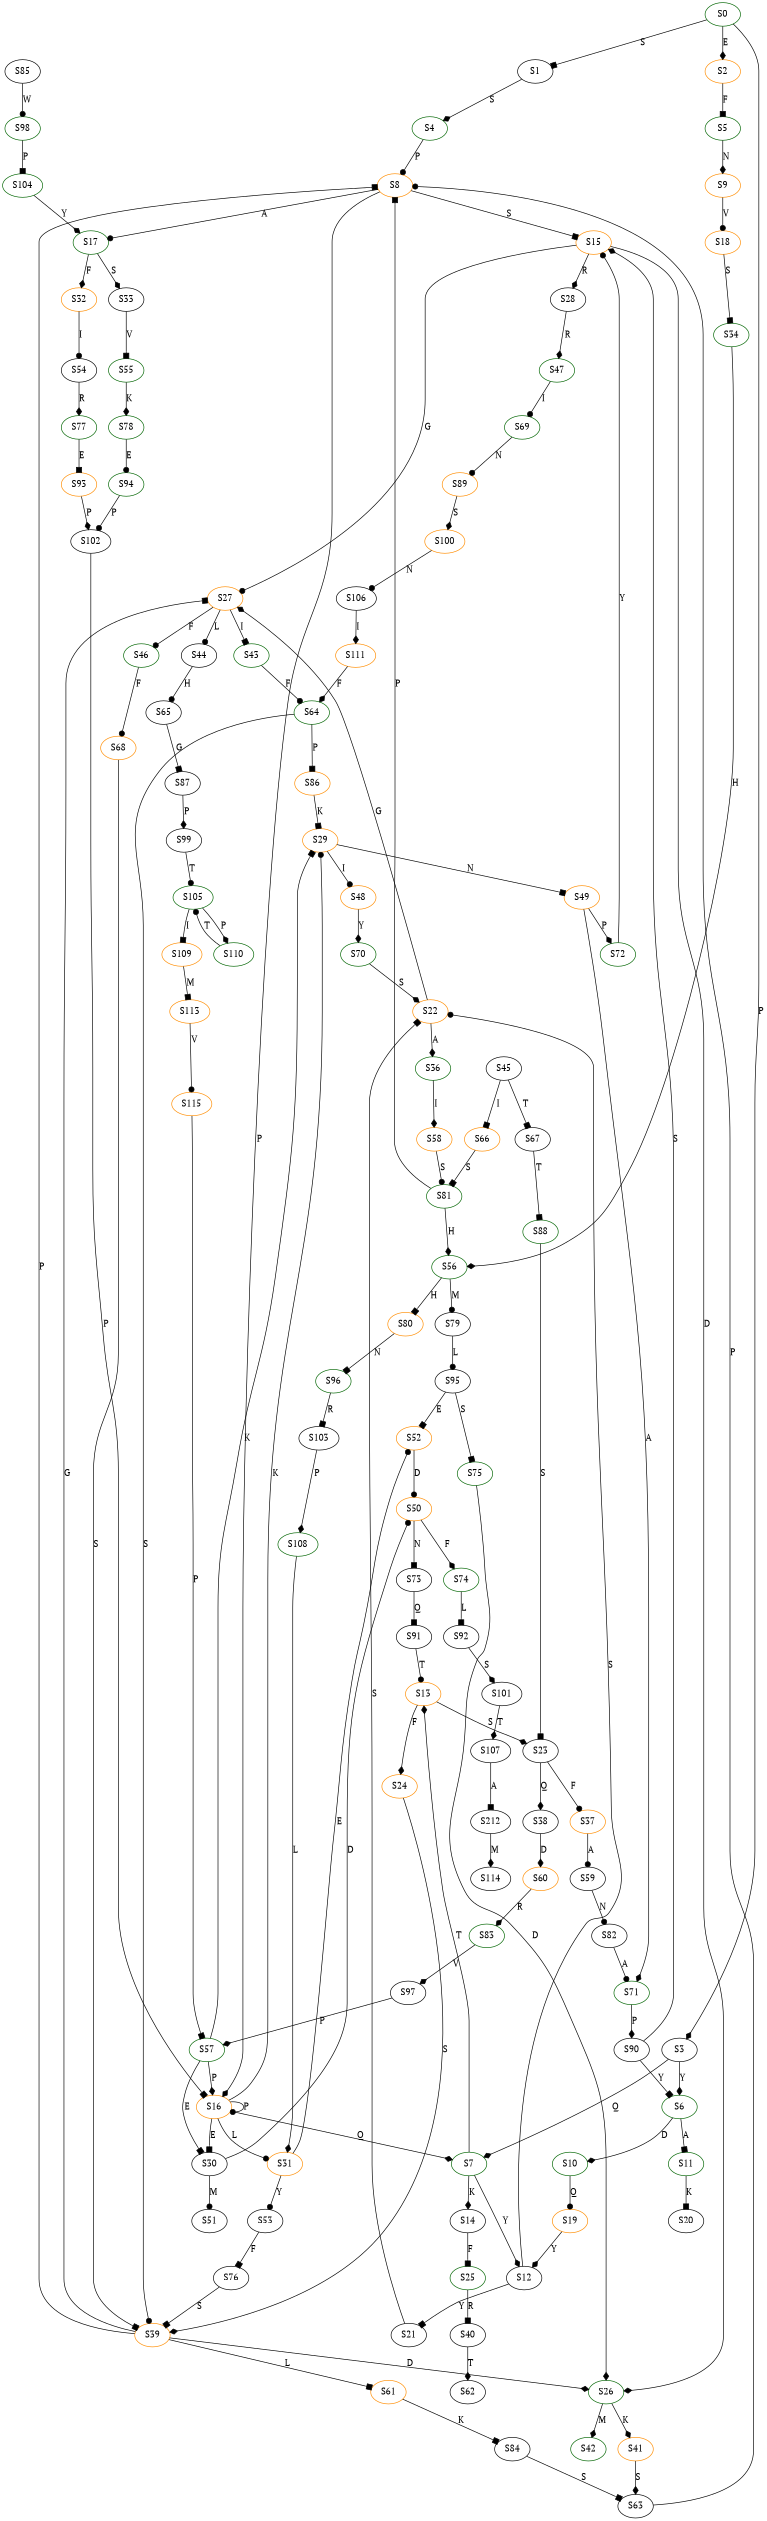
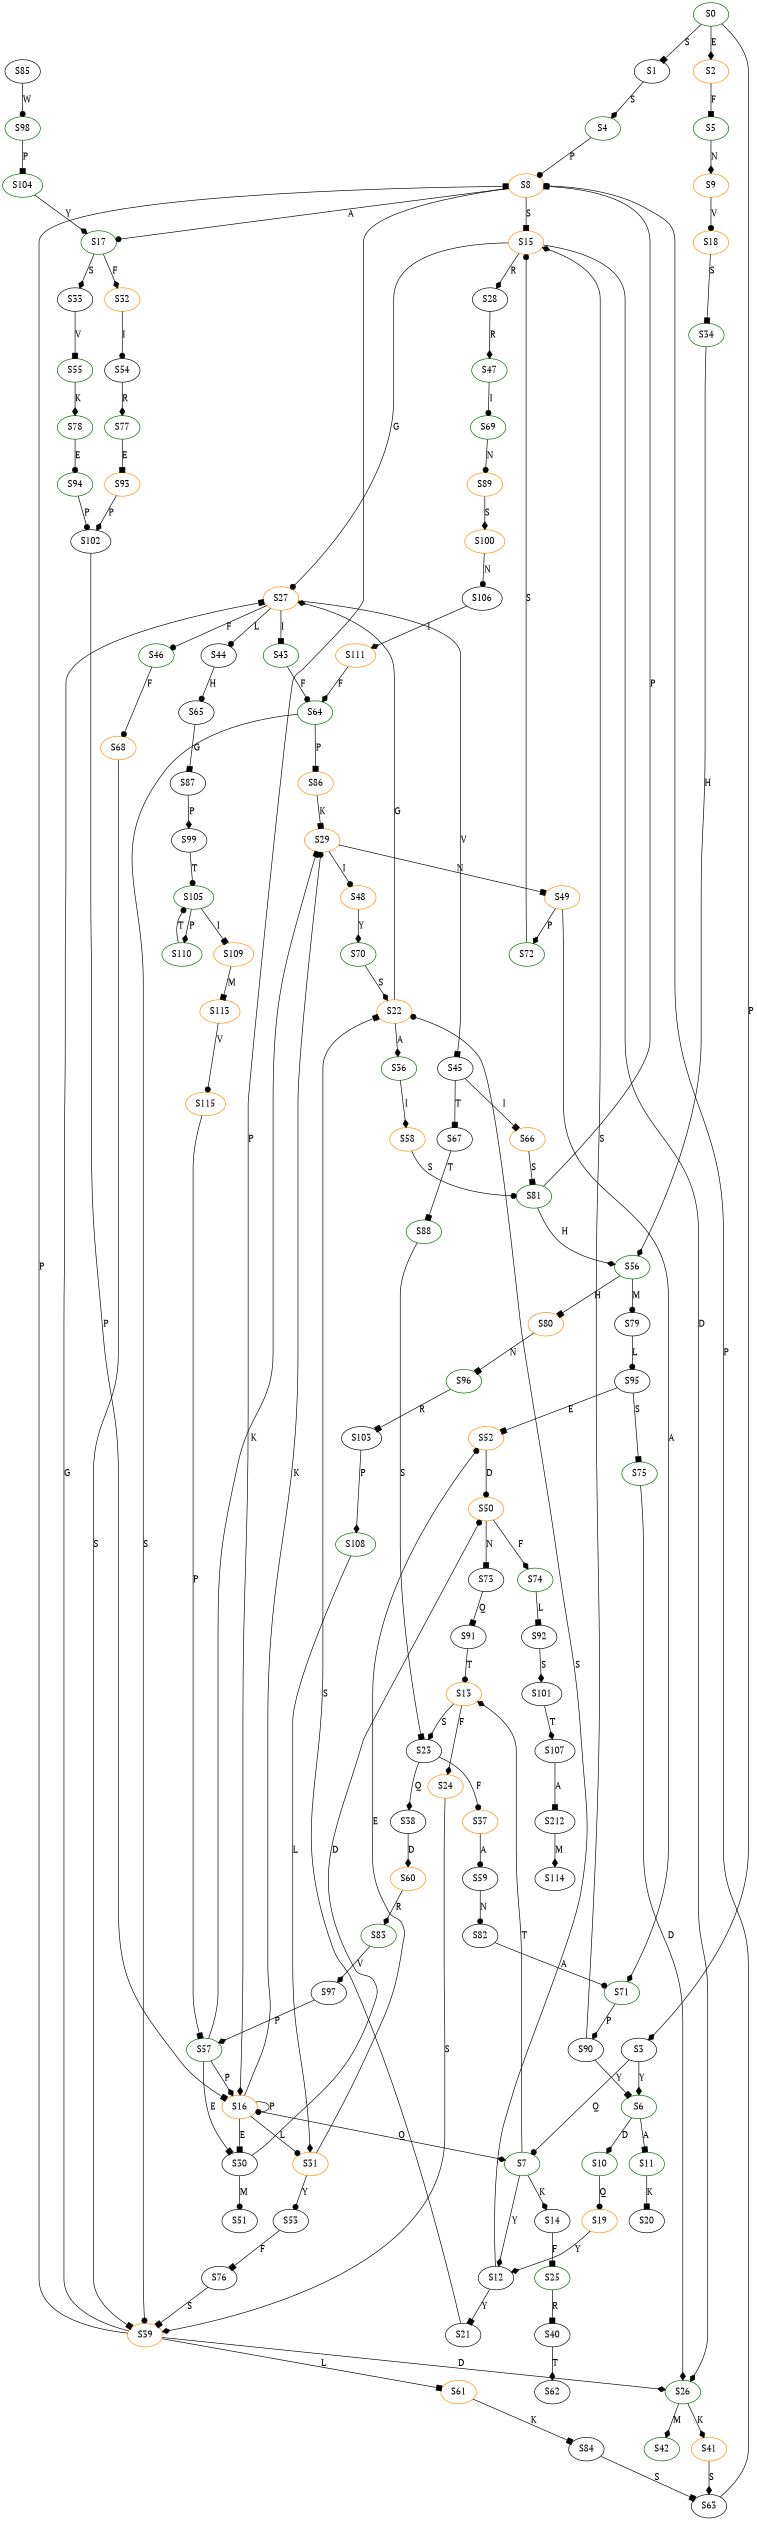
(622, 599) -> (529, 599)
none -> (461, 764)
(582, 2111) -> (582, 2105)
